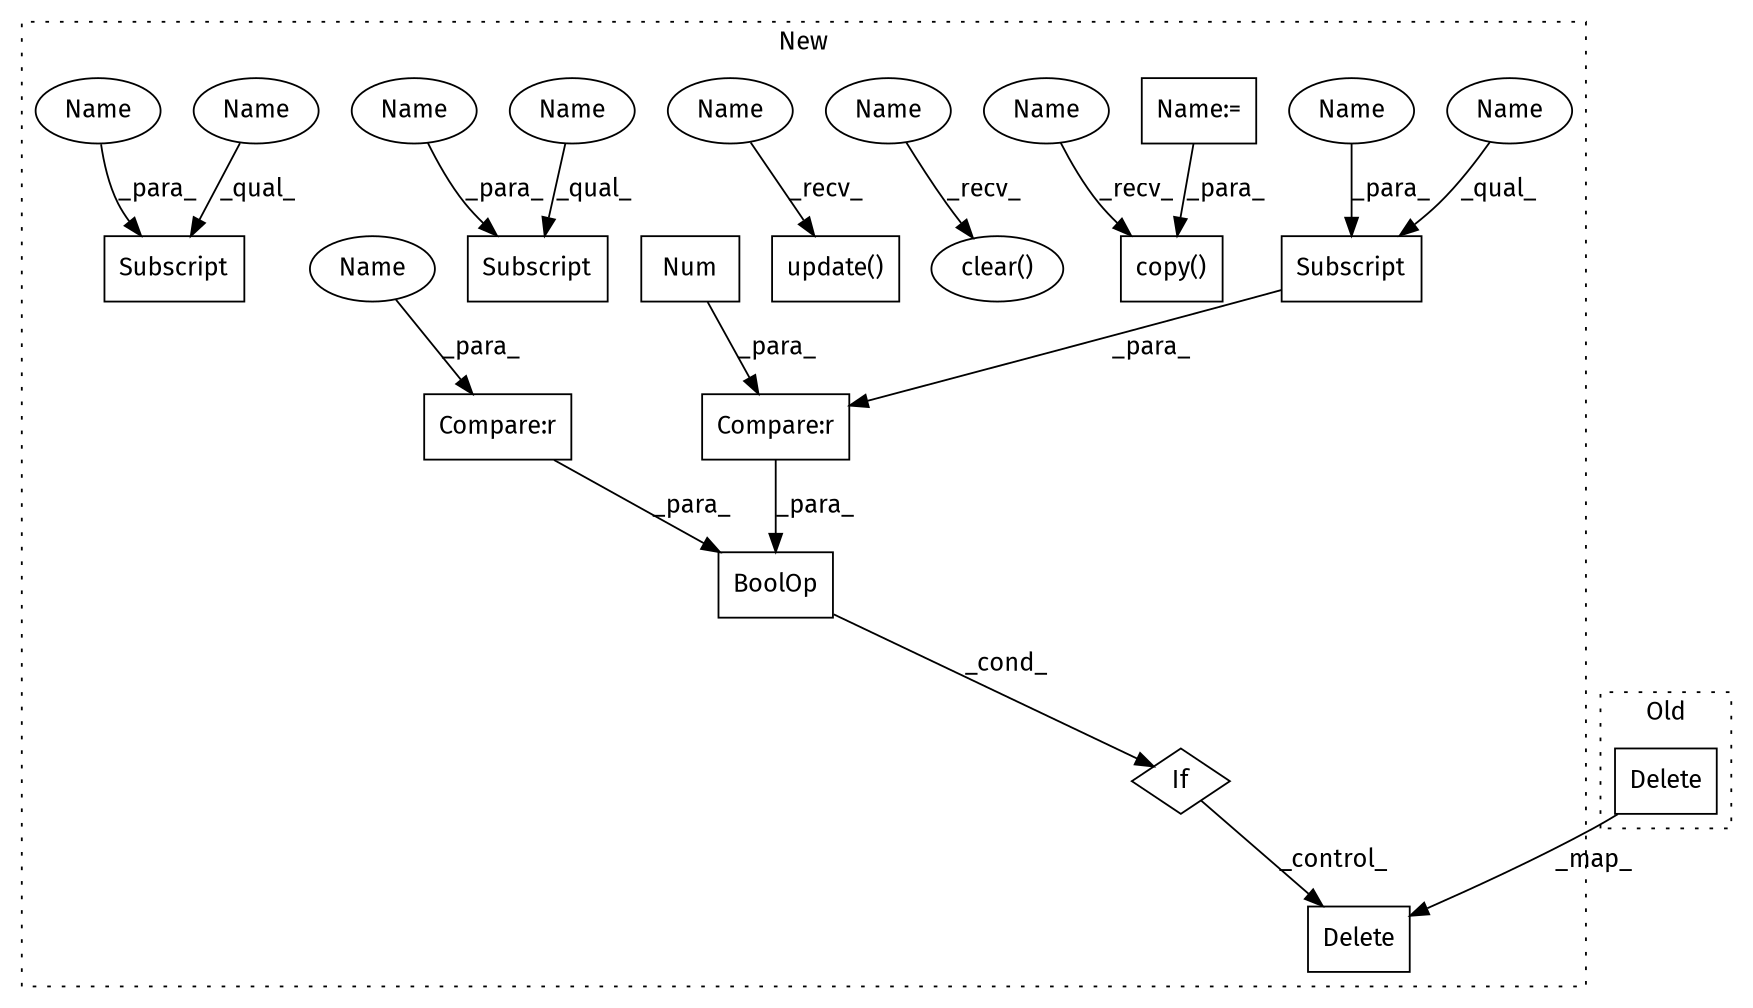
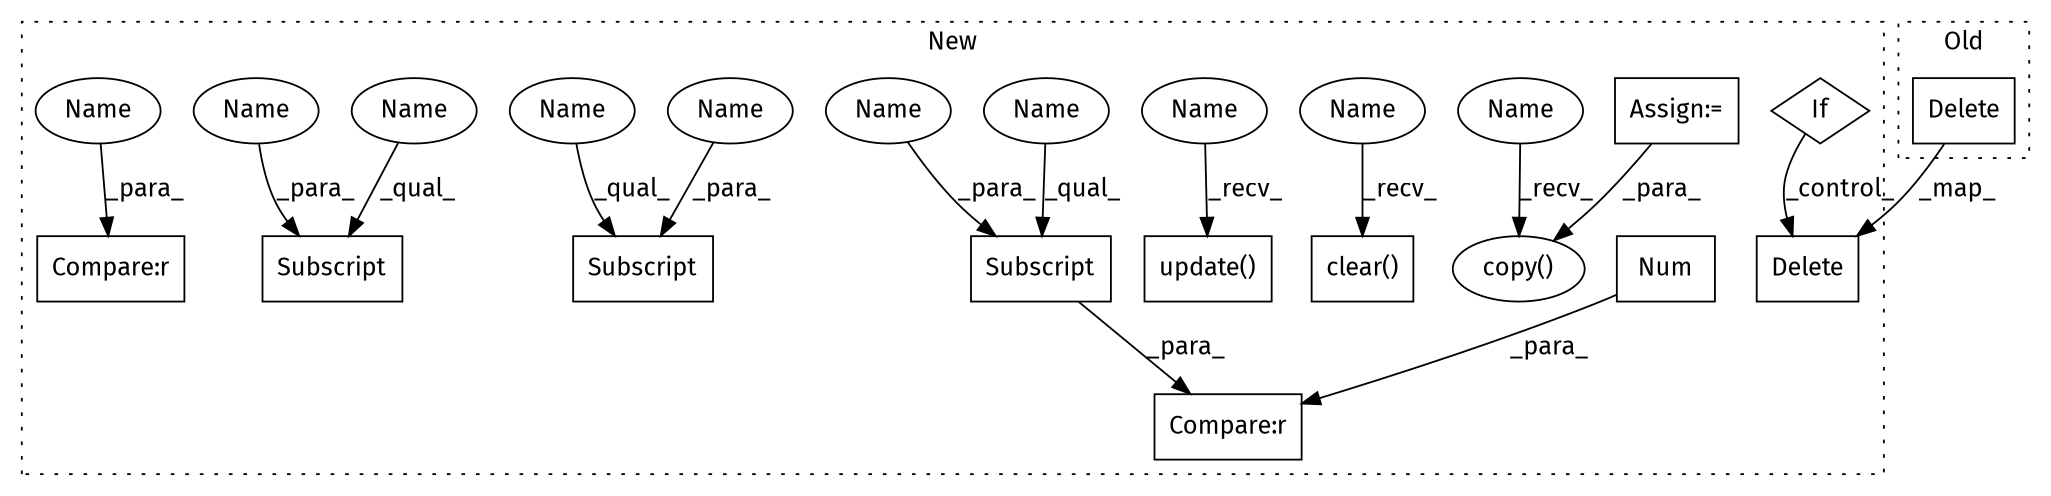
(1199, 111) -> (1677, 111)
(997, 269) -> (1363, 269)
(1172, 269) -> (1519, 269)
(776, 585) -> none
